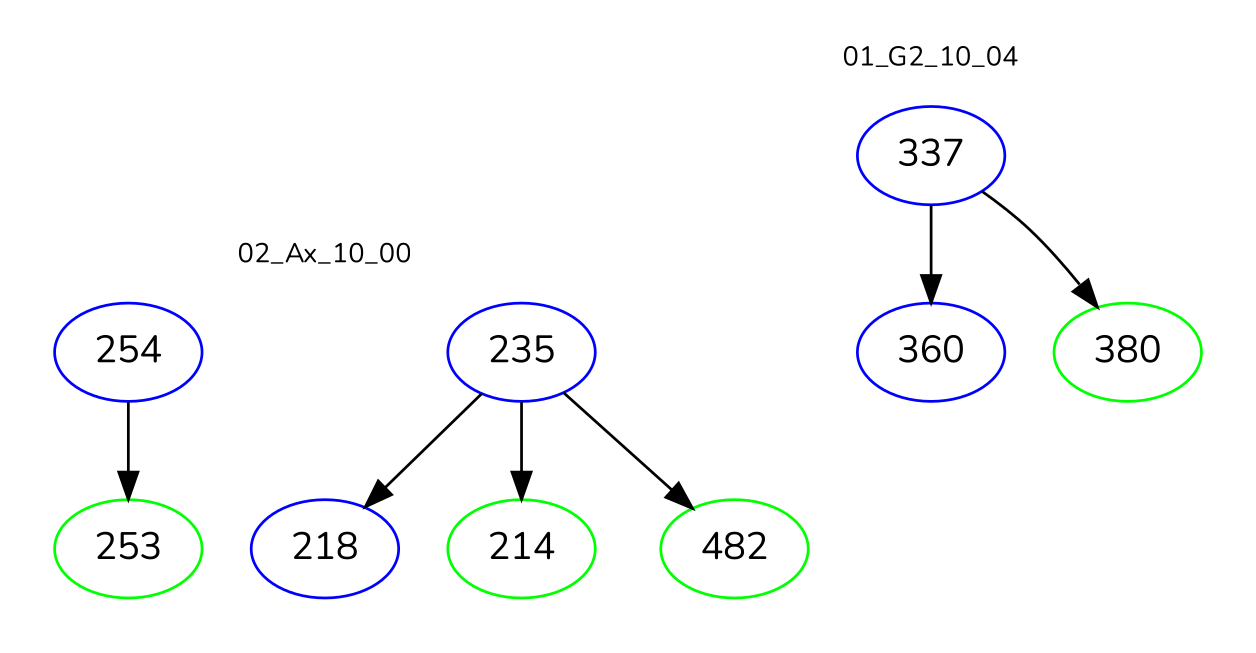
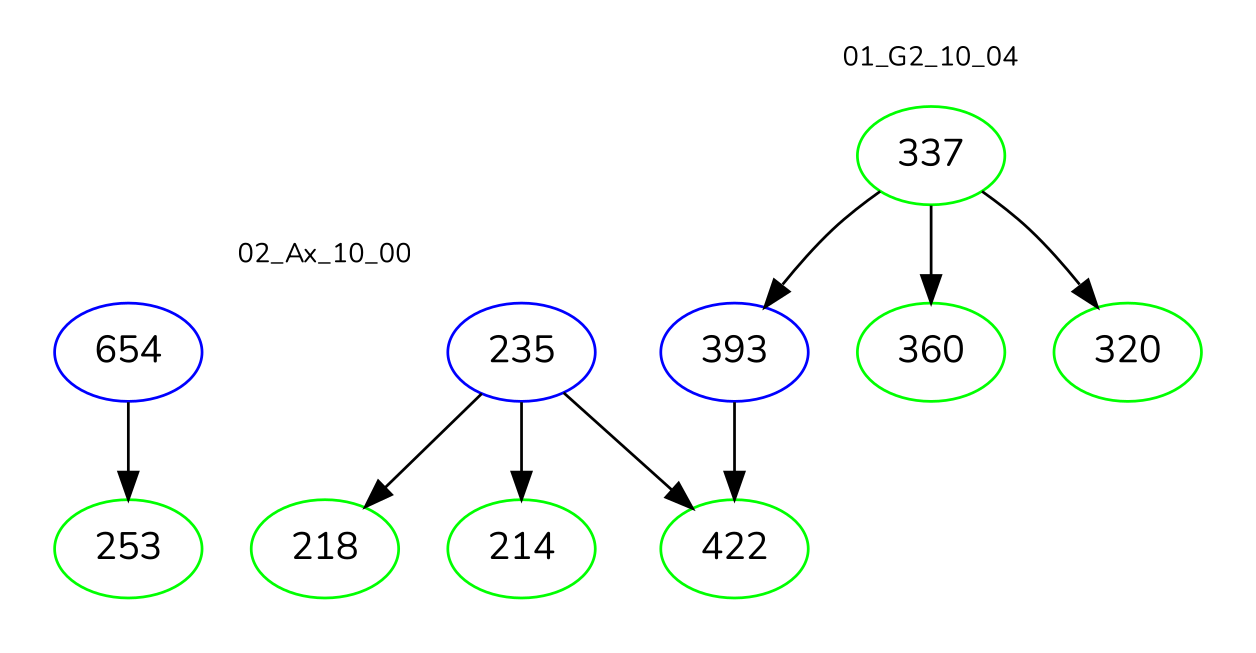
(931, 156) -> (931, 156)
(128, 352) -> (128, 352)
none -> (735, 352)
(931, 352) -> (931, 352)
(1128, 352) -> (1128, 352)
(325, 549) -> (325, 549)
(735, 549) -> (735, 549)
